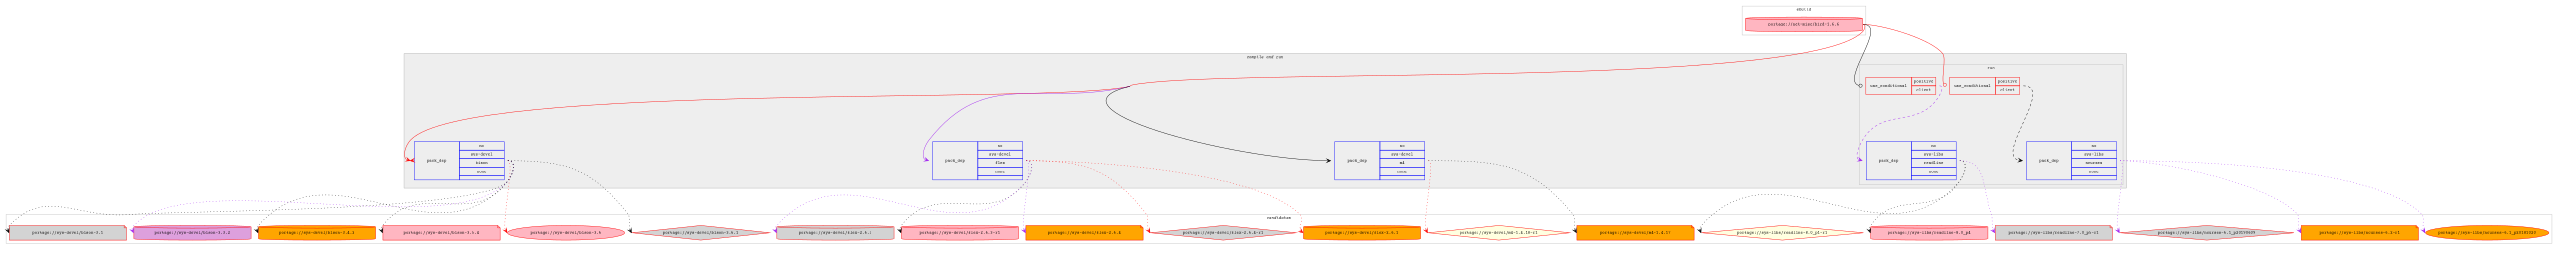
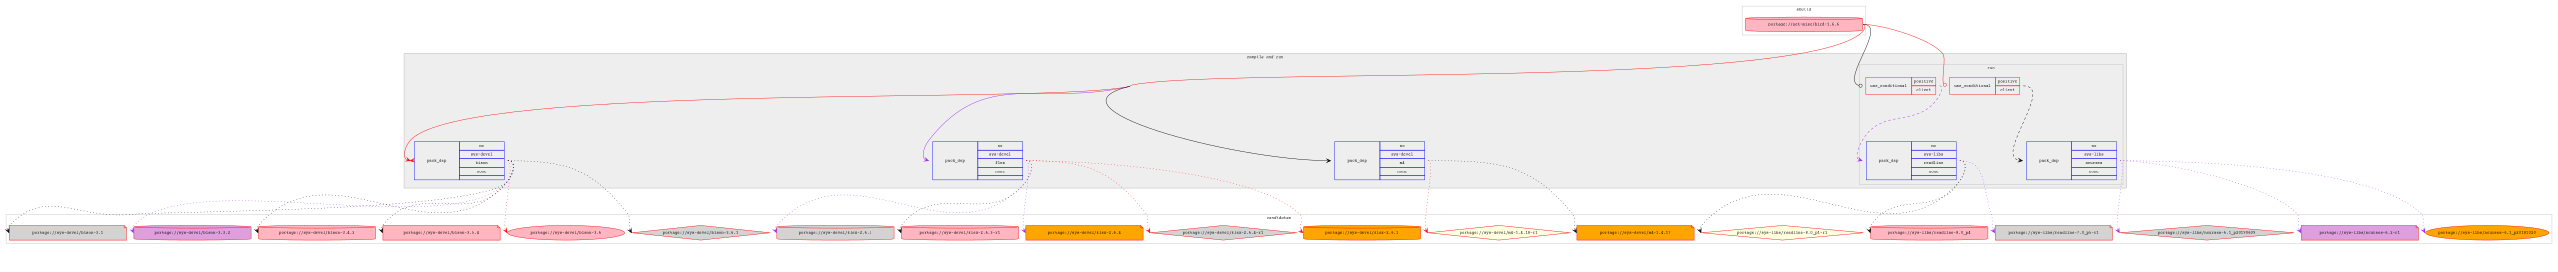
(317, 233) -> (317, 233)
(2360, 233) -> (2360, 233)
